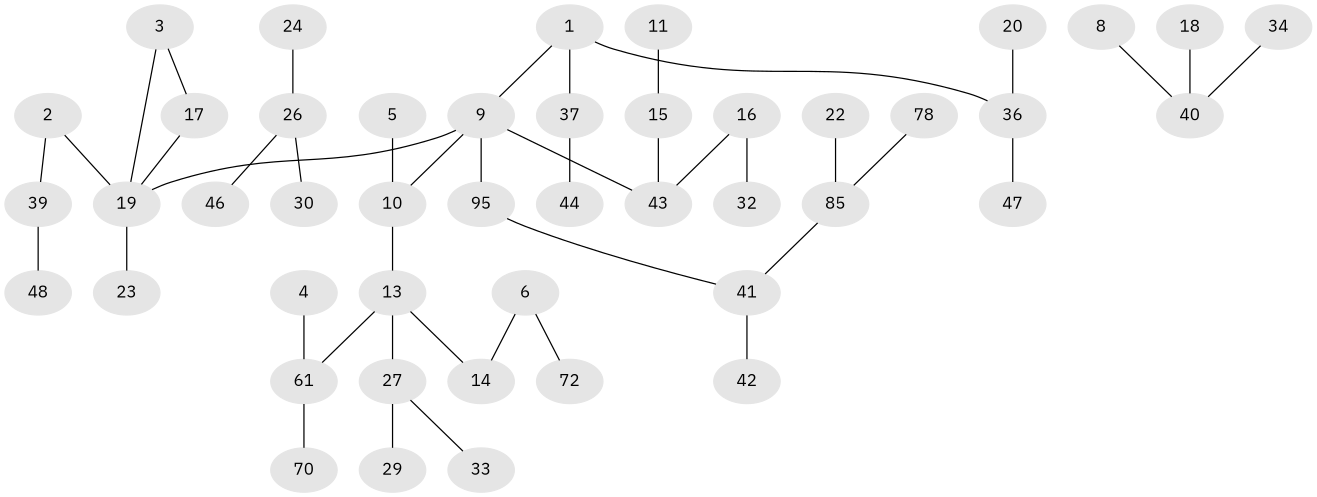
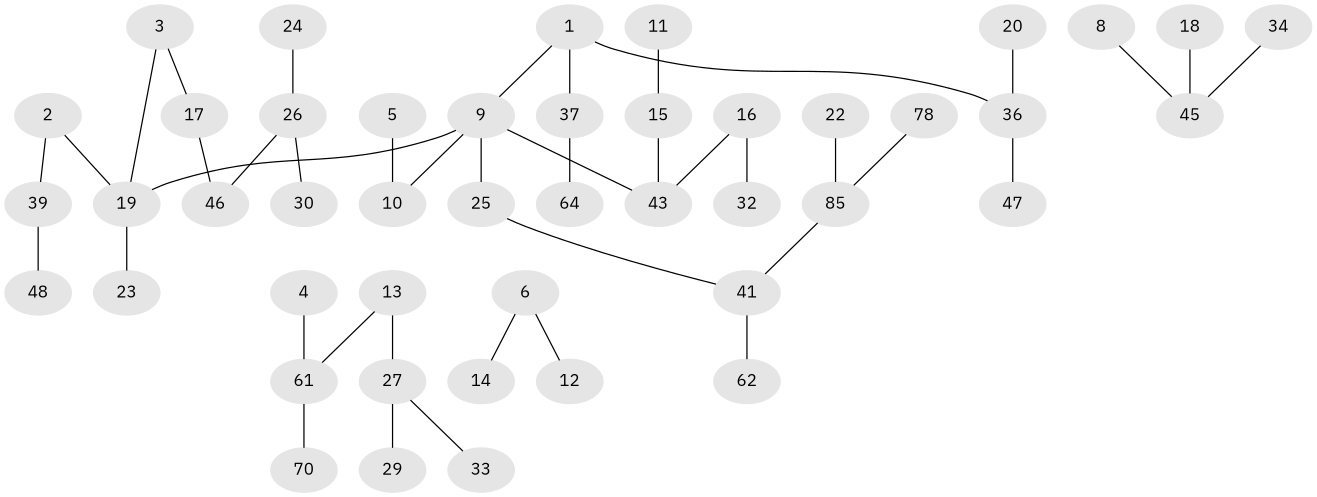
(1190, 116) -> (1190, 116)
(161, 160) -> (205, 160)
(481, 204) -> (481, 204)
(570, 204) -> (570, 204)
(393, 249) -> none
(437, 337) -> none
(570, 381) -> (570, 381)
(747, 381) -> (747, 381)
